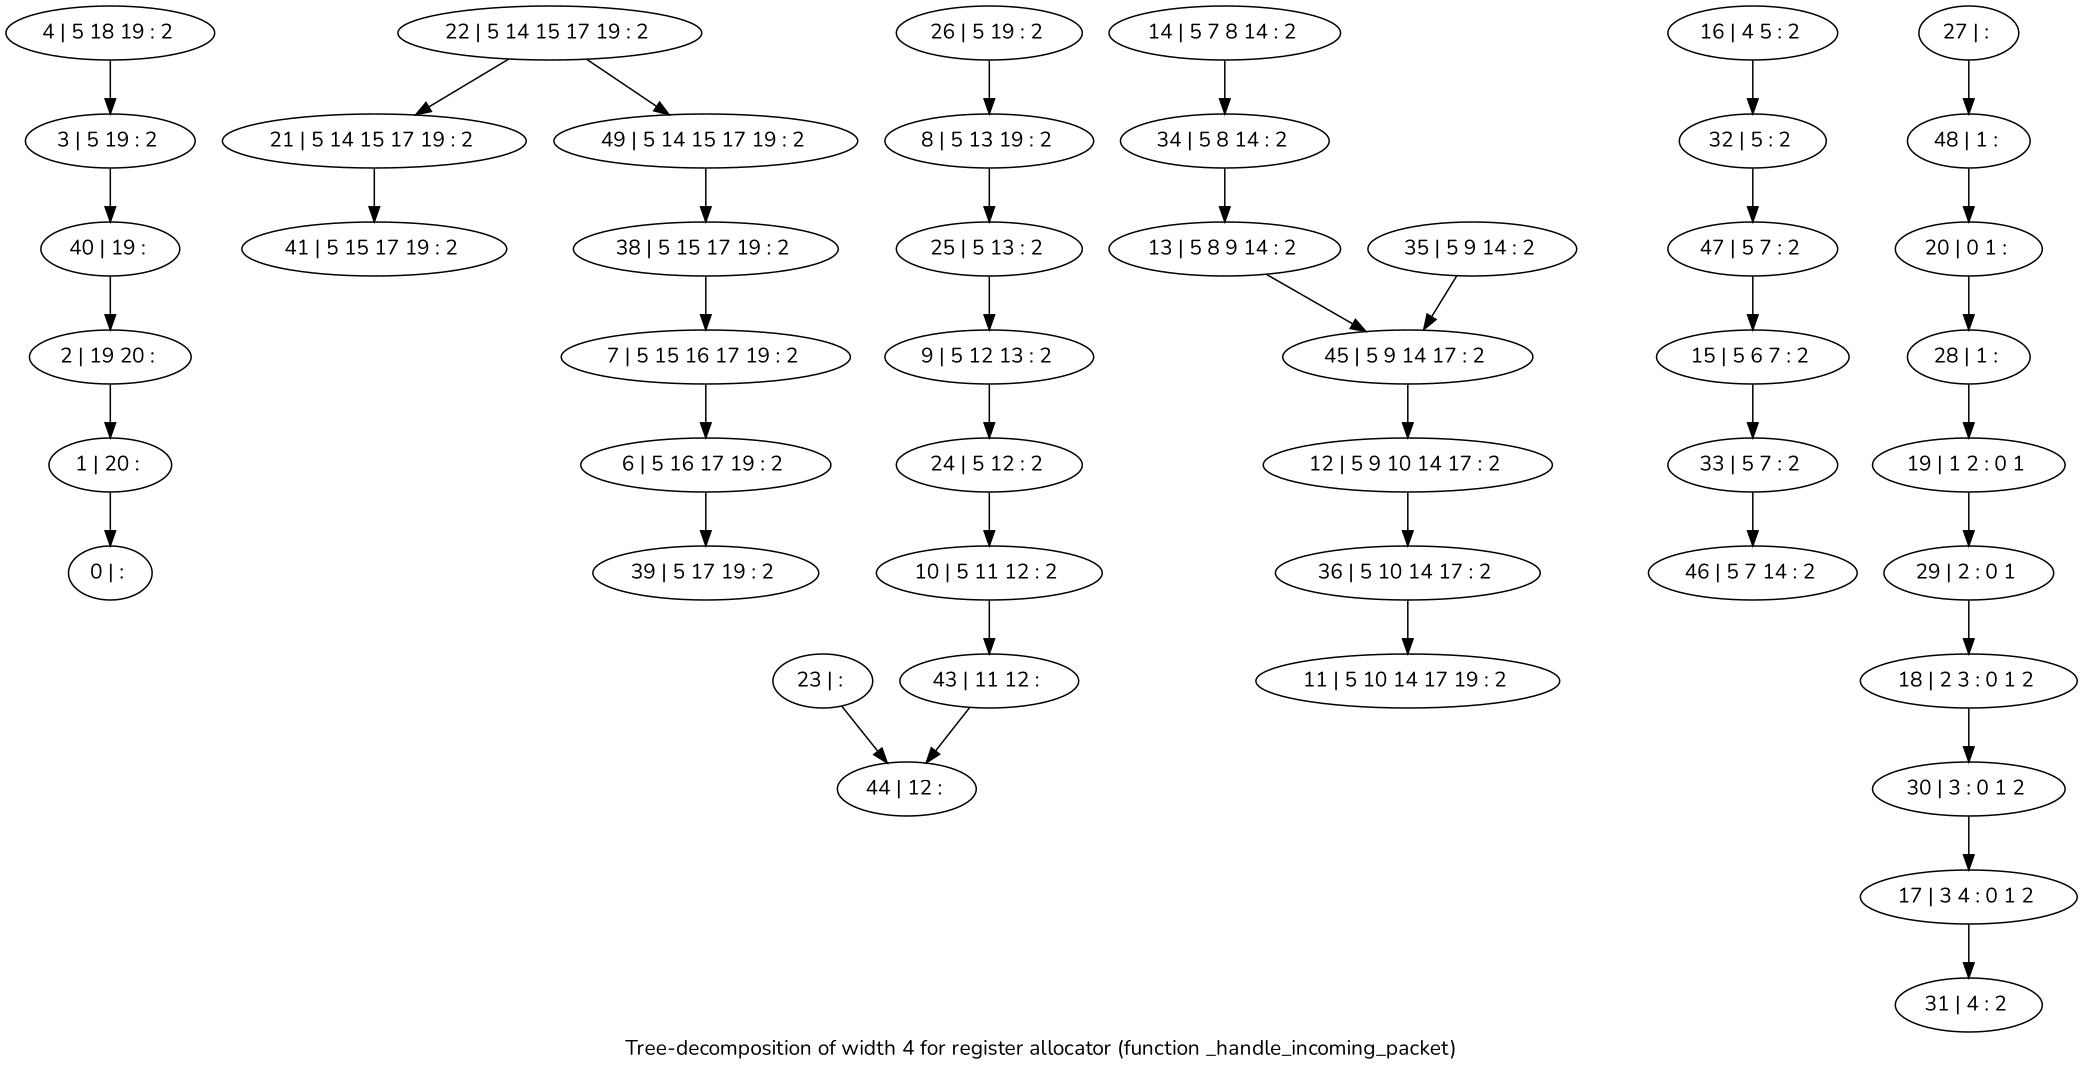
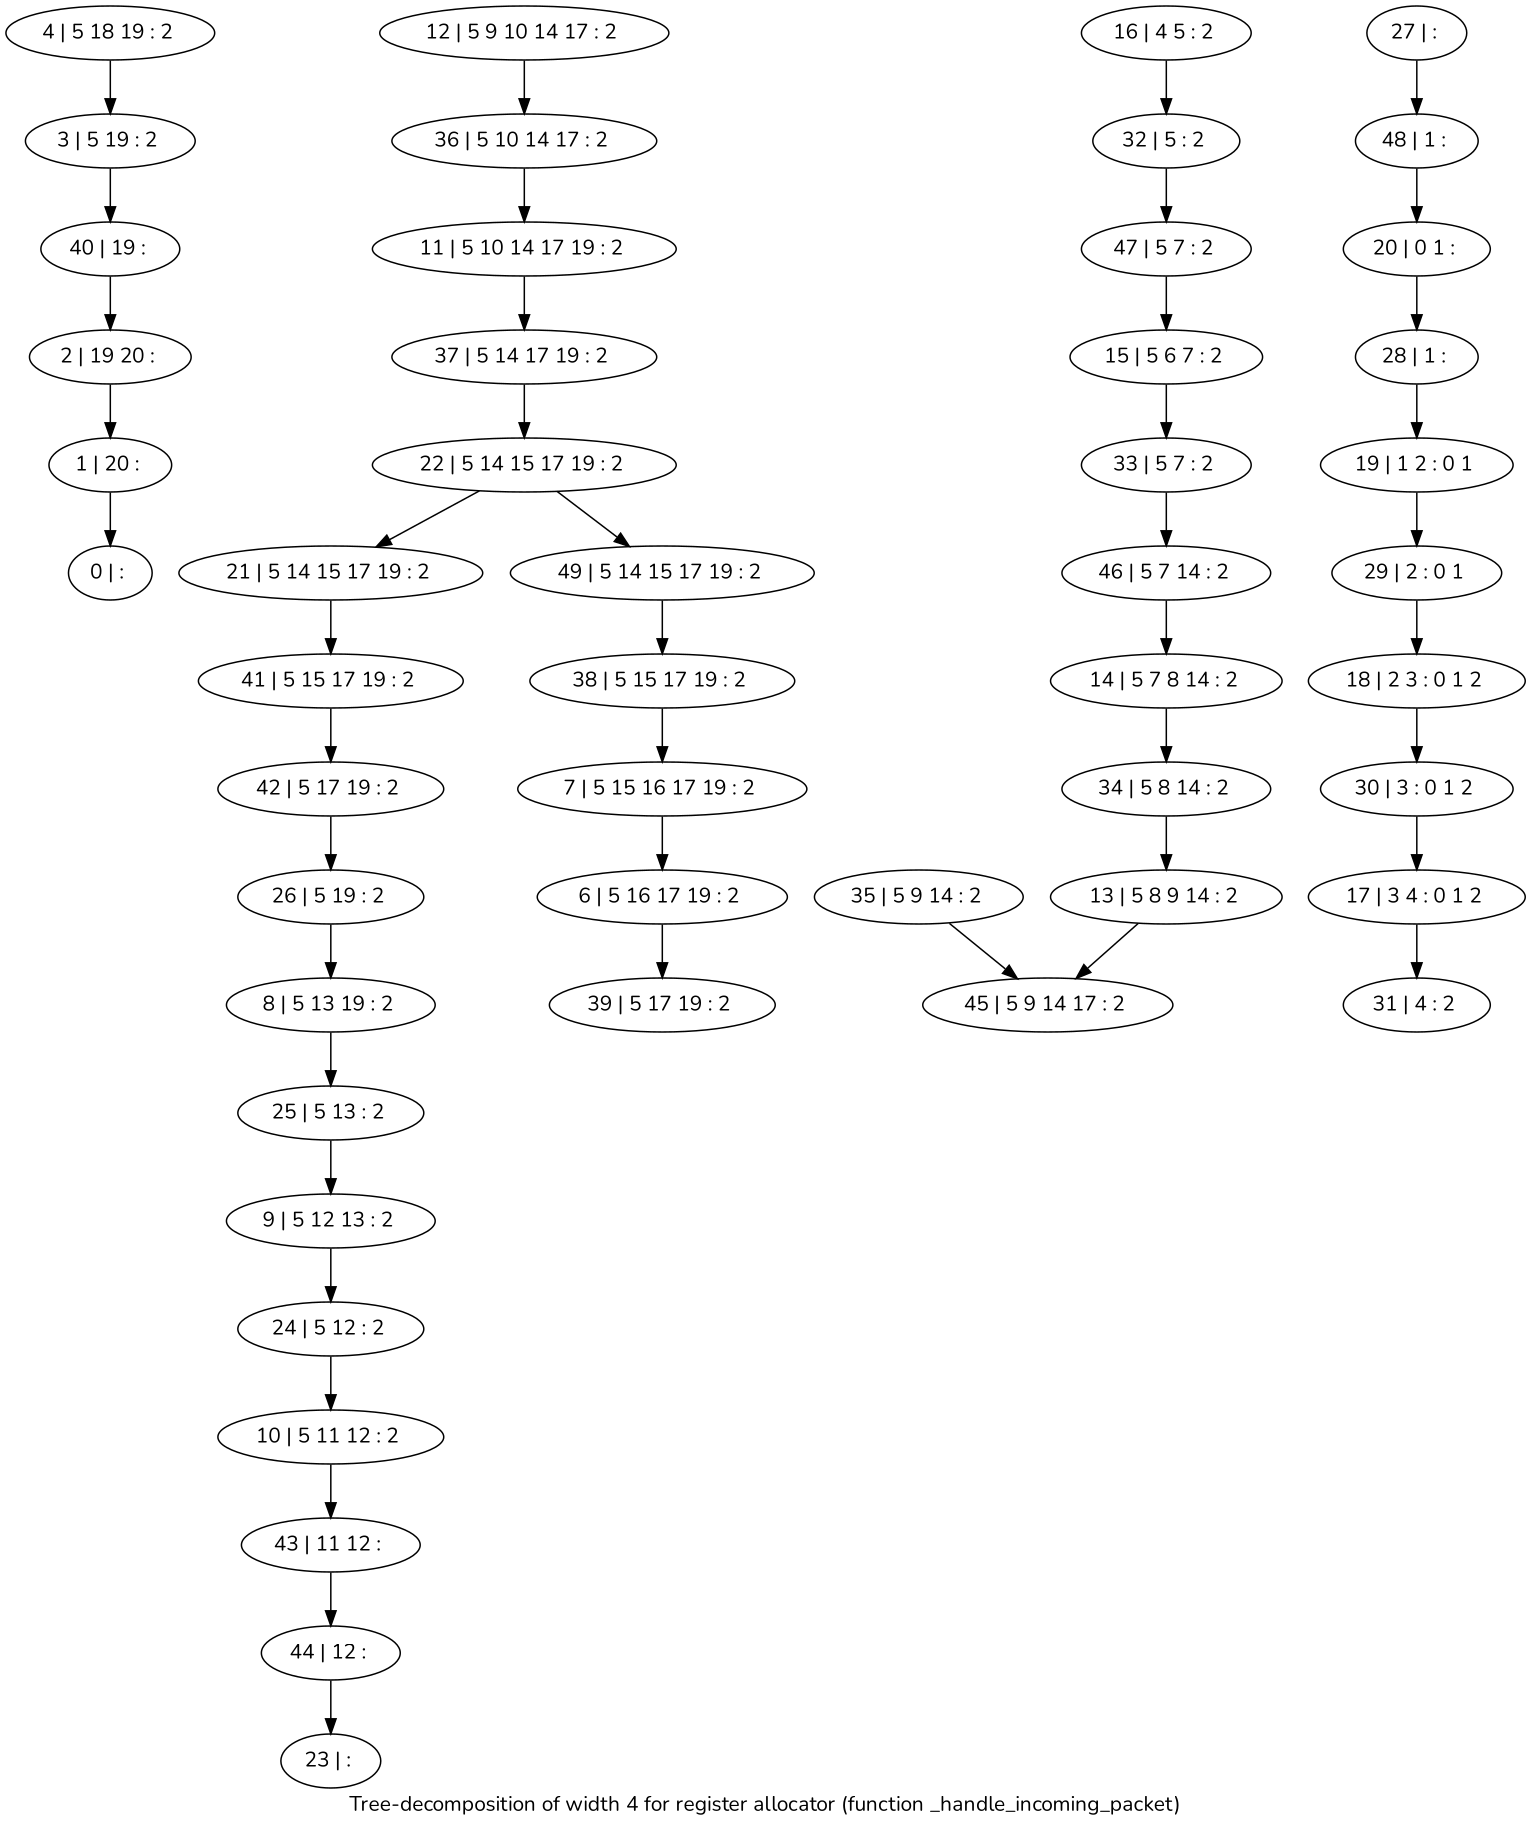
none -> (524, 357)
(1408, 404) -> none
none -> (1166, 620)
(860, 729) -> (331, 1700)
none -> (331, 789)
